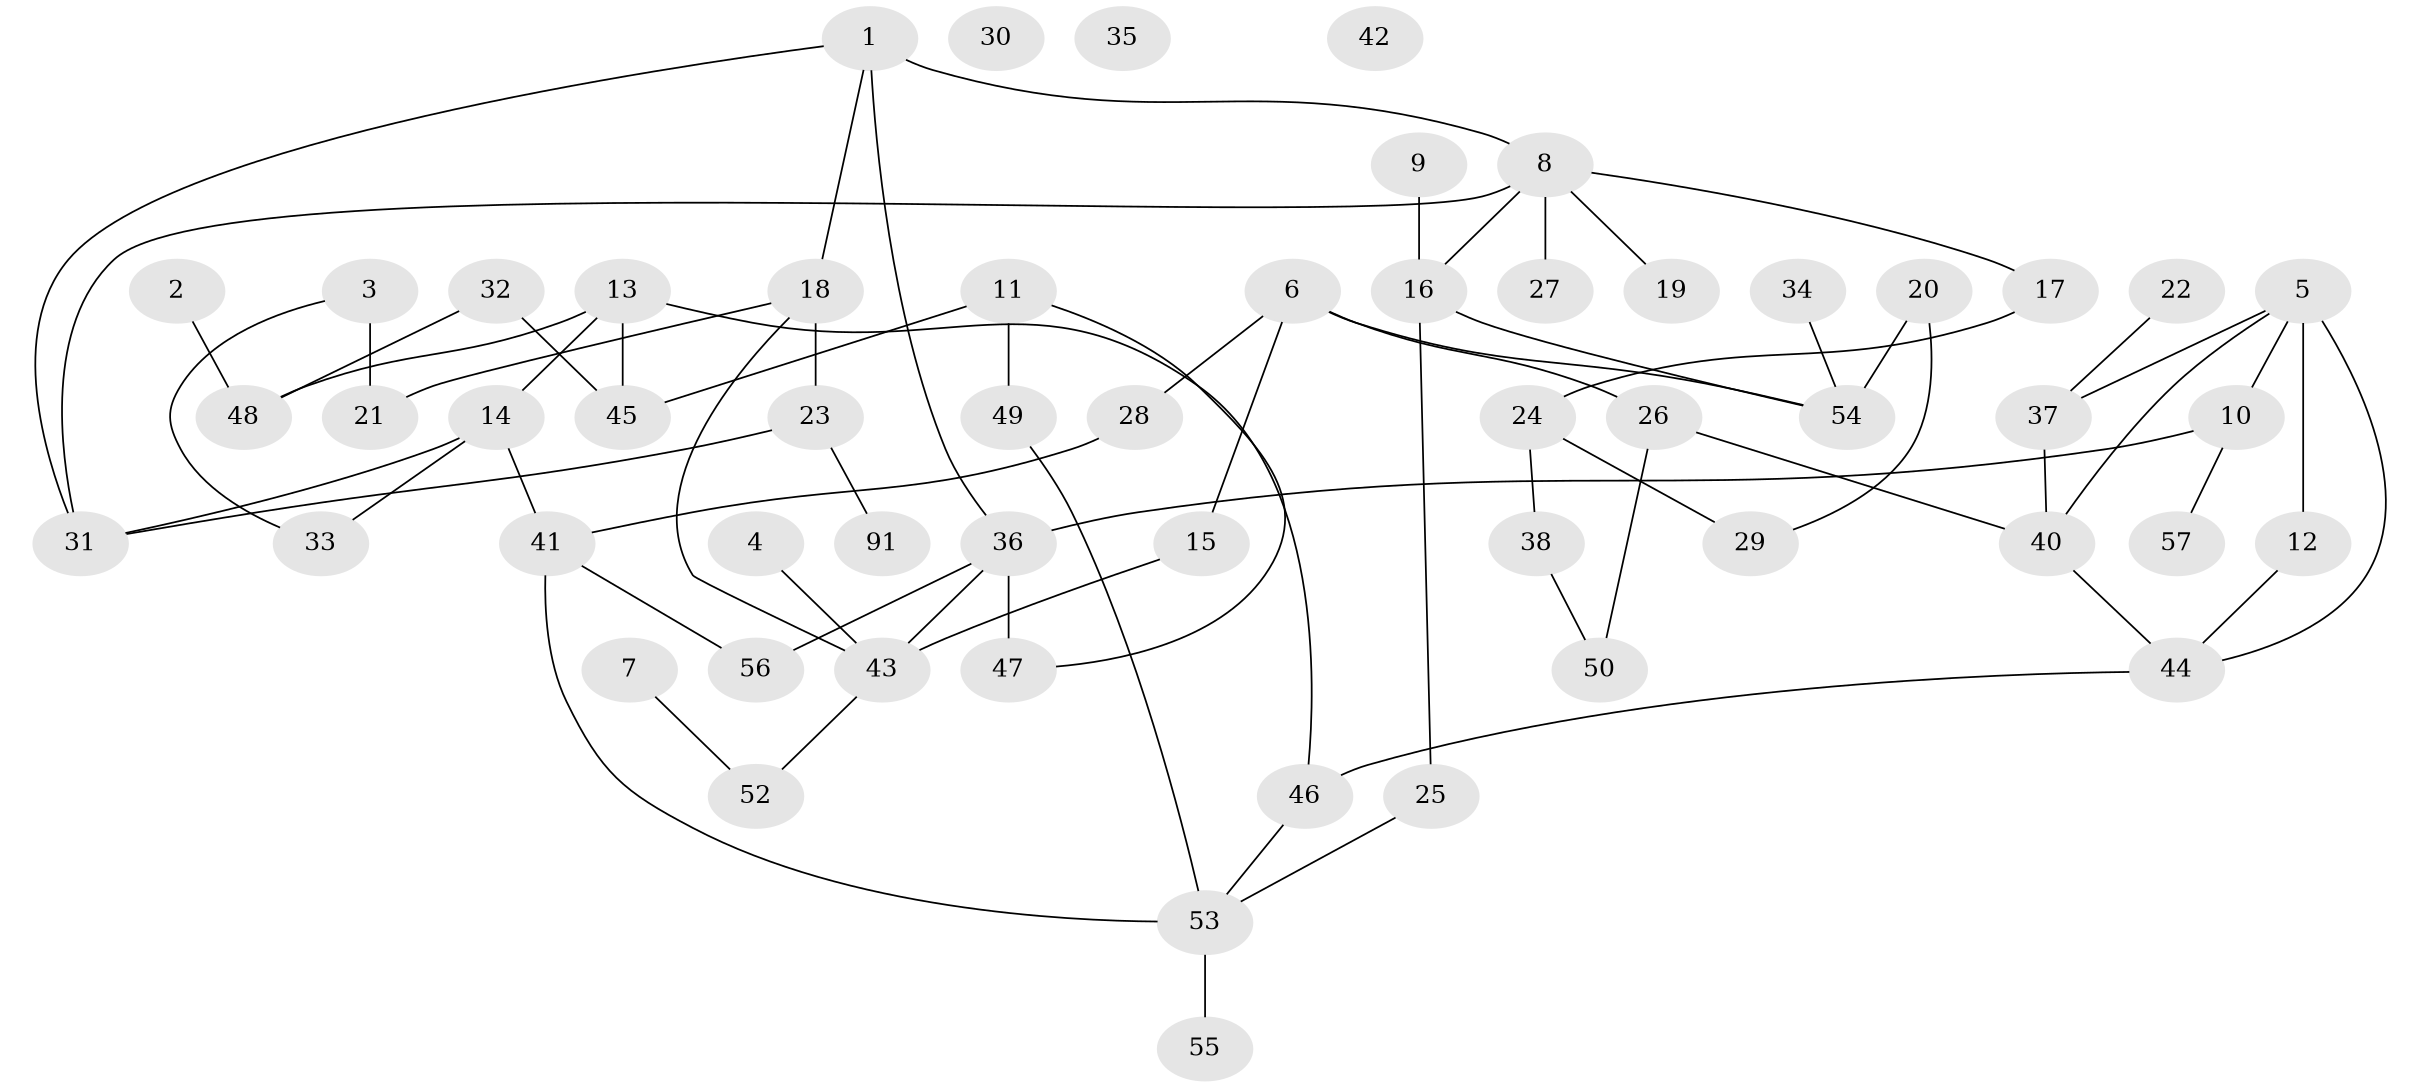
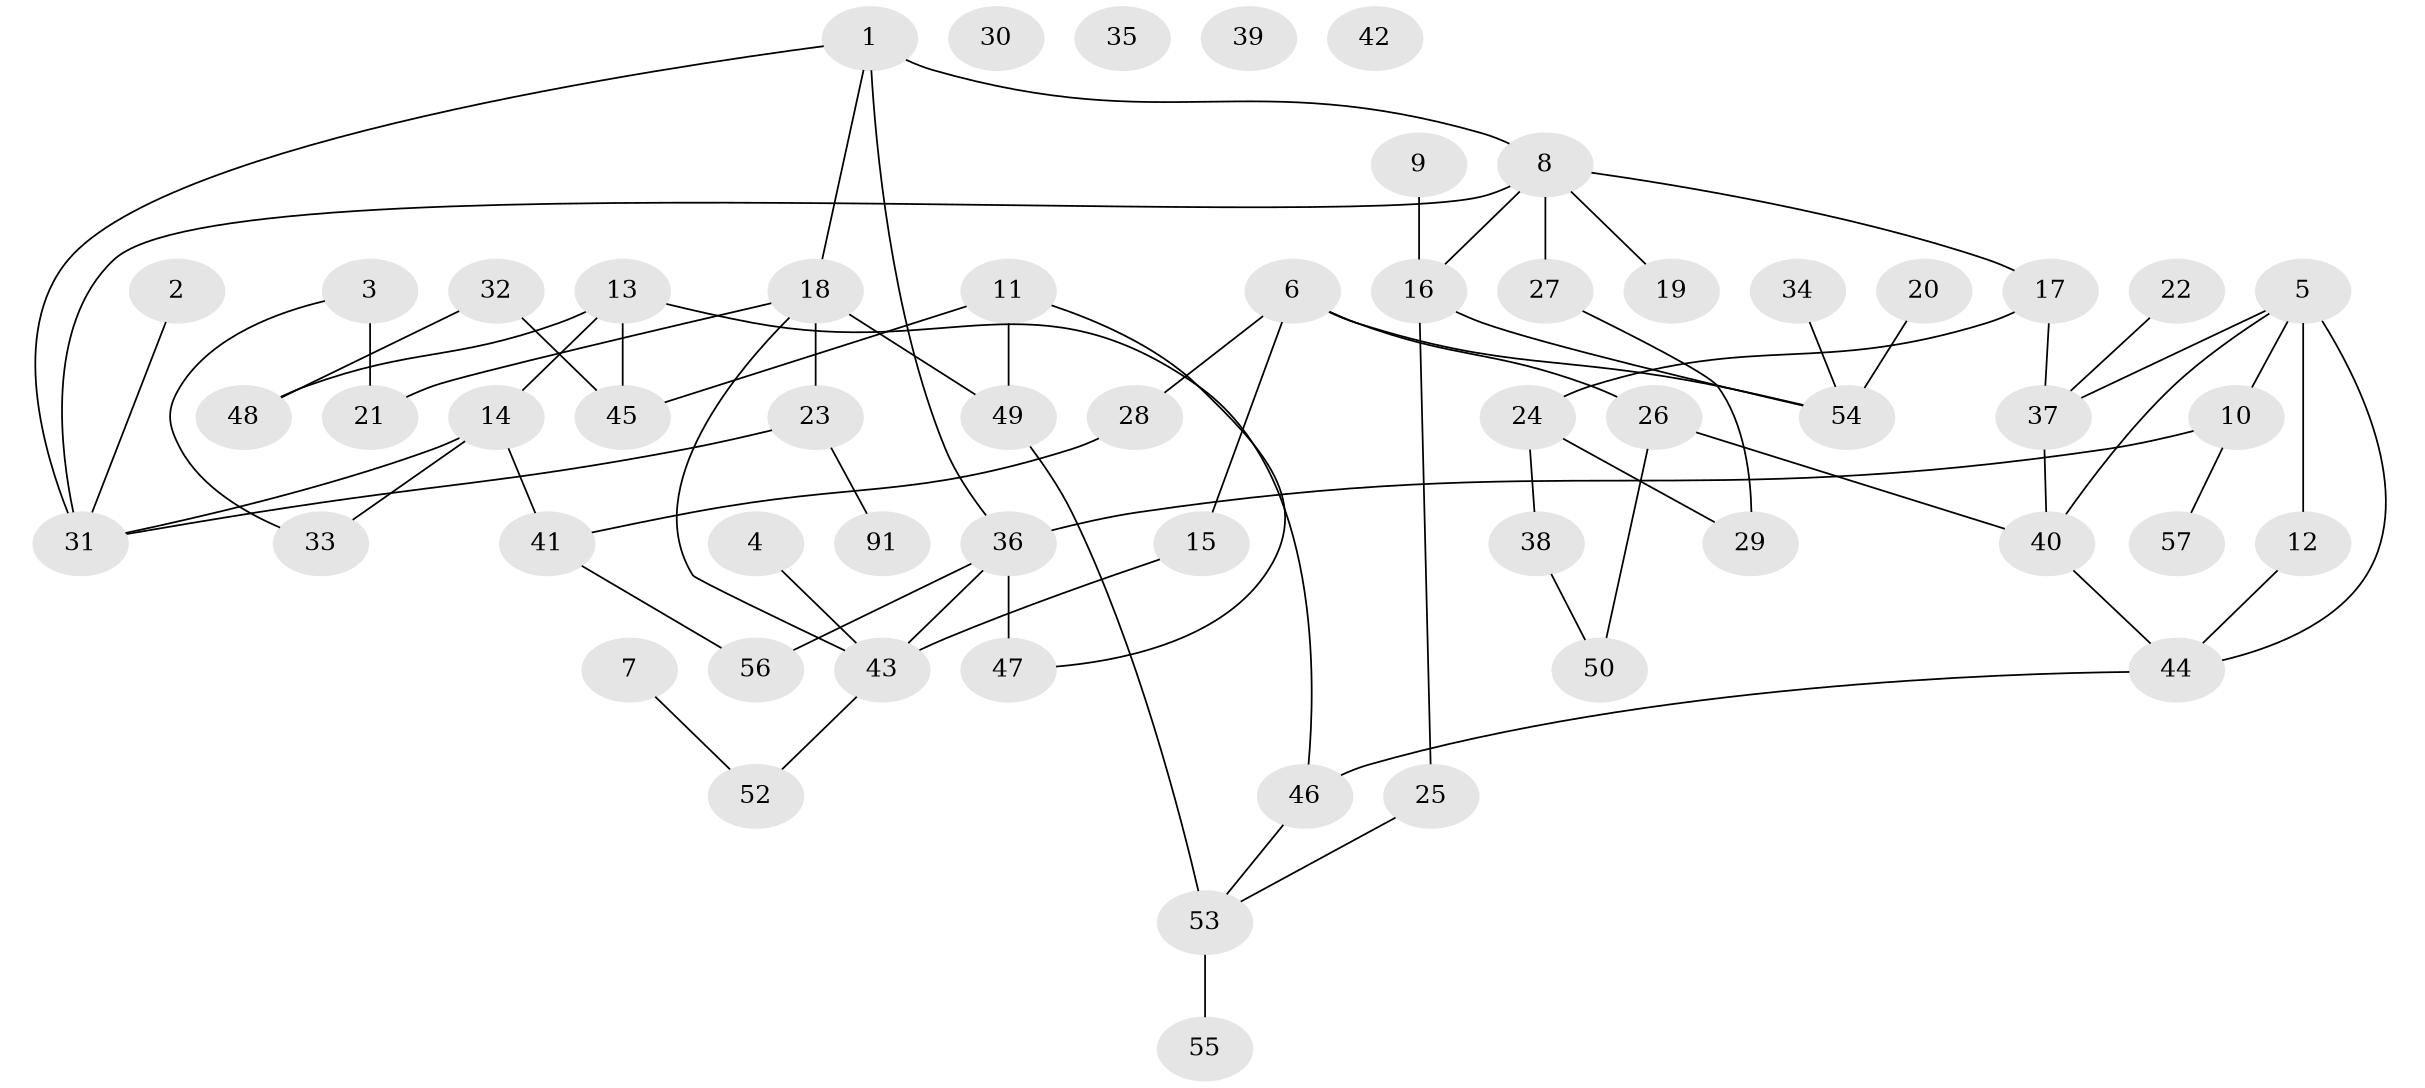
none -> (1249, 39)
none -> (900, 346)
none -> (2047, 355)
(216, 364) -> (129, 417)
(1906, 455) -> (1727, 401)
(769, 860) -> none
